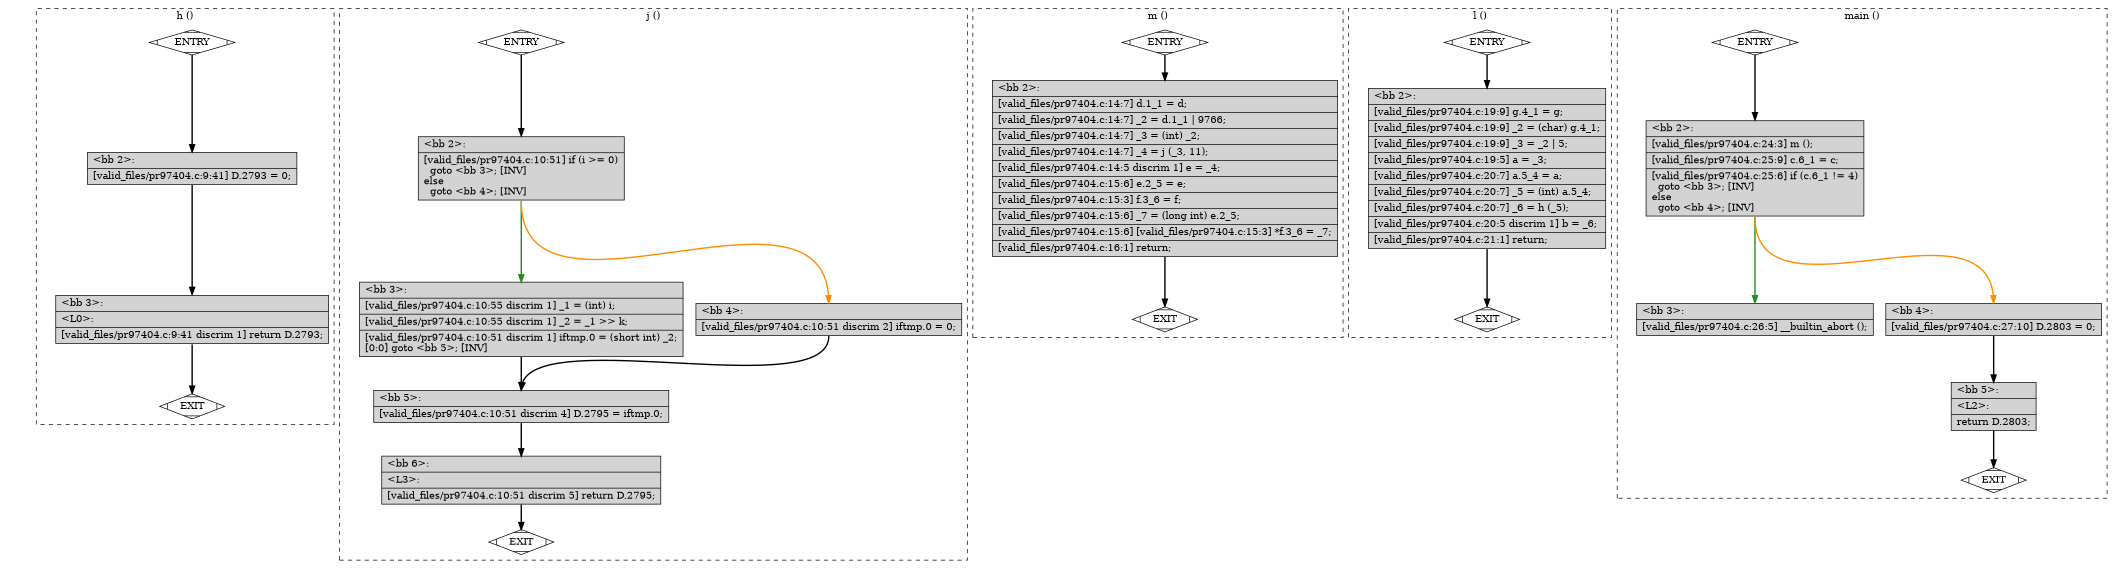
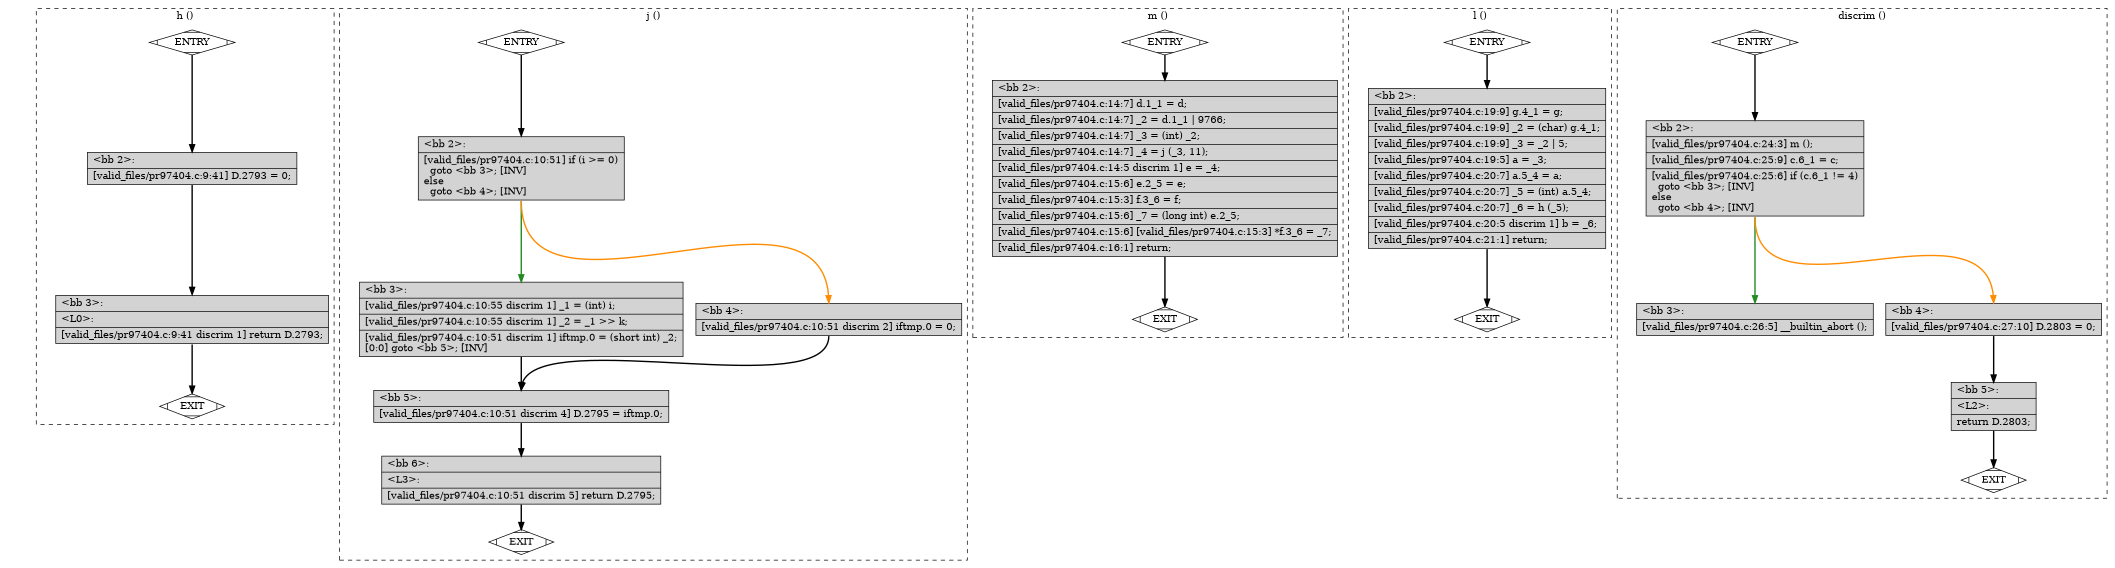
(1862, 16) -> (1862, 16)
